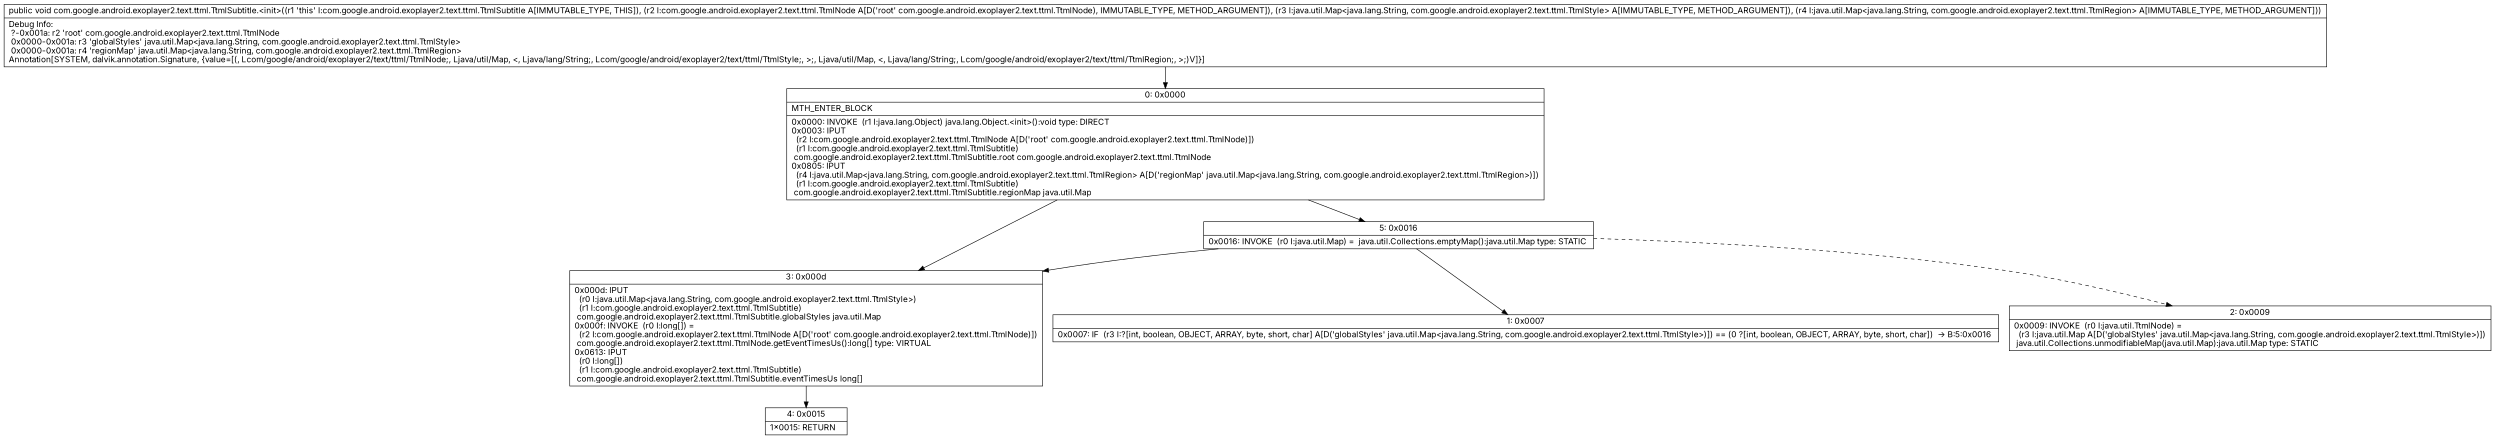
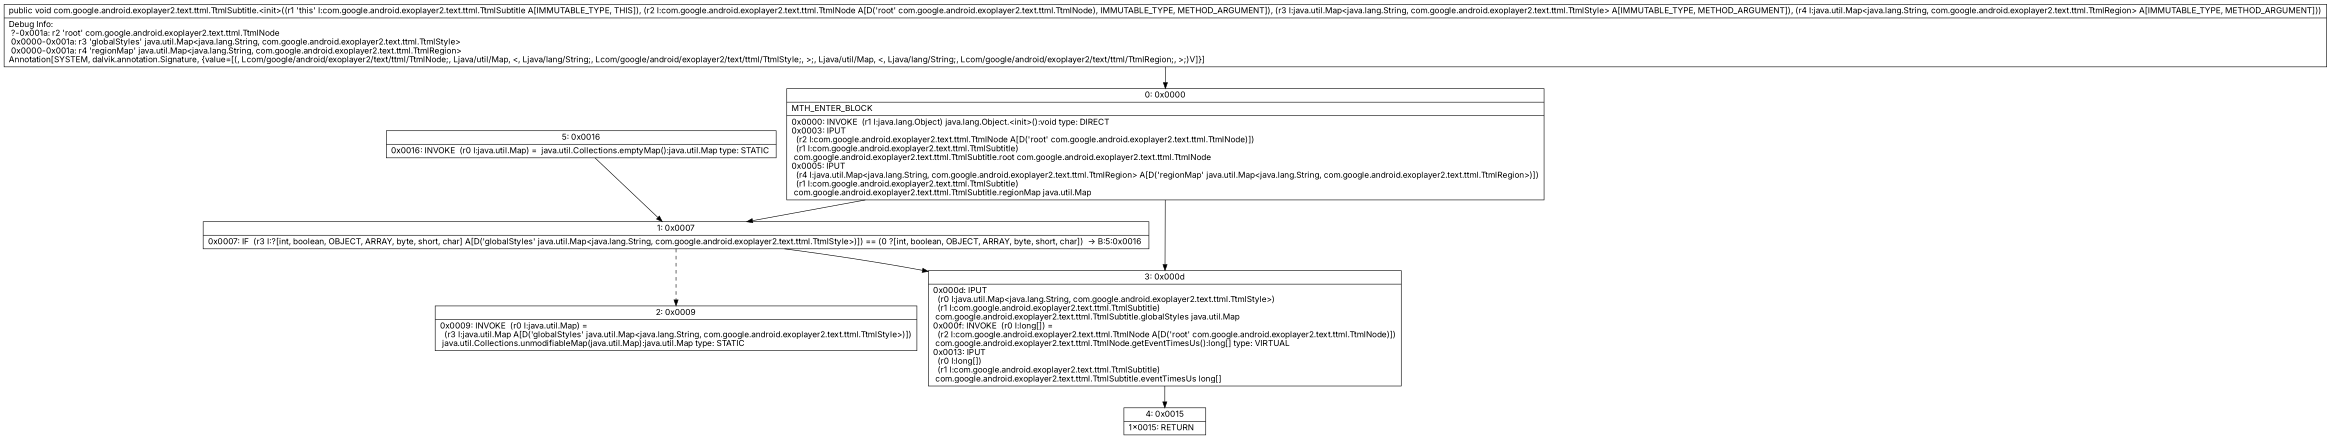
(821, 166) -> (821, 166)
(1334, 210) -> (809, 210)
(1882, 256) -> (676, 274)
(1133, 258) -> (854, 259)
(2099, 326) -> (515, 326)
(603, 352) -> (962, 352)
